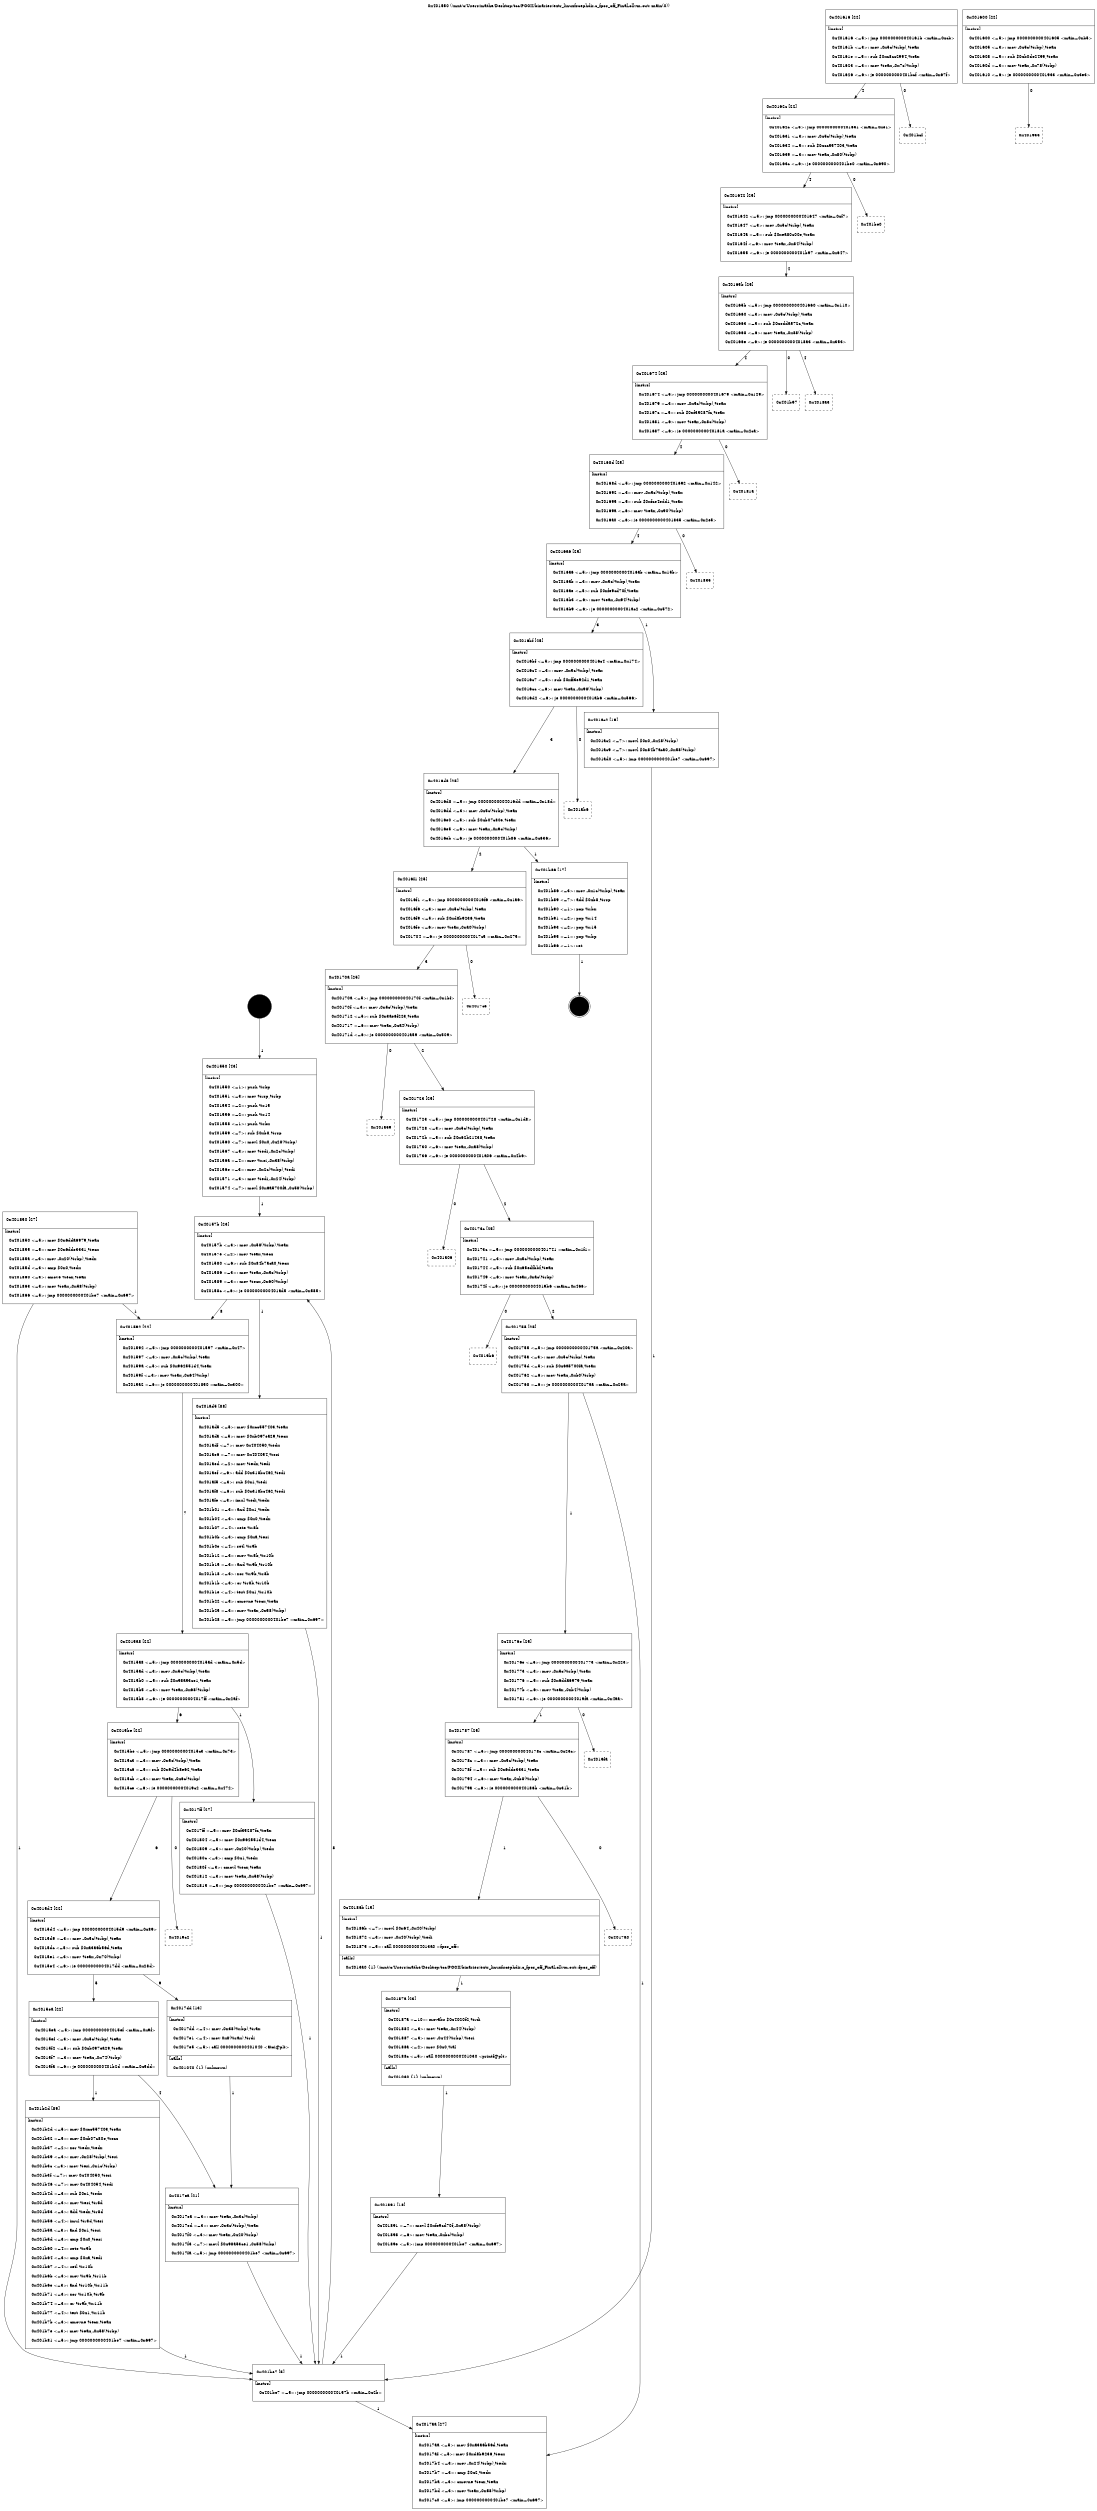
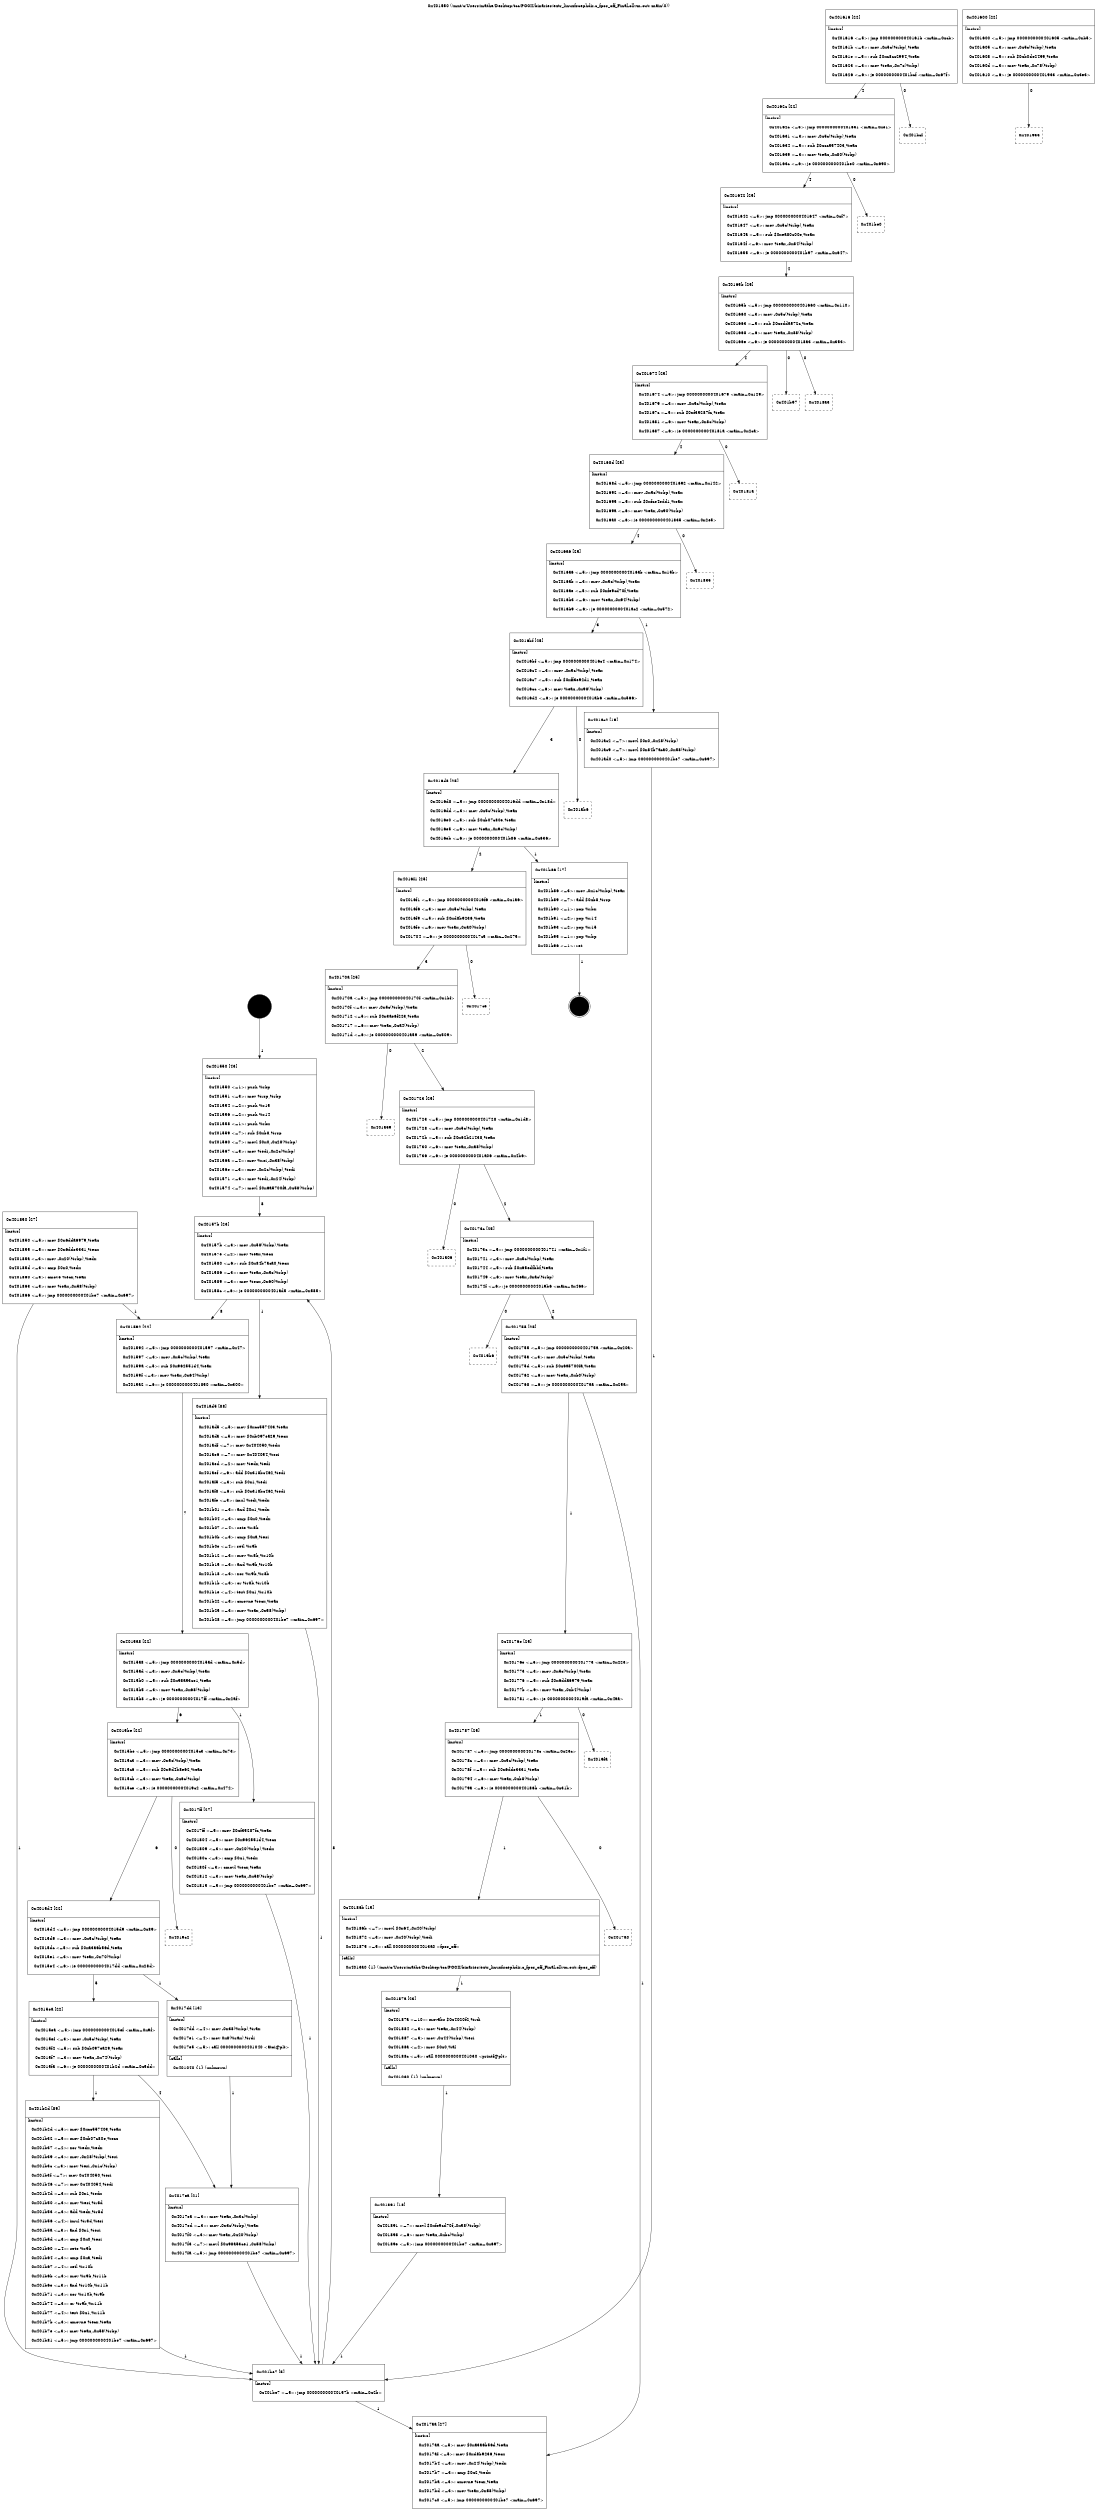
(805, 358) -> (805, 358)
(262, 1204) -> (262, 1204)
(160, 1983) -> (160, 1983)
